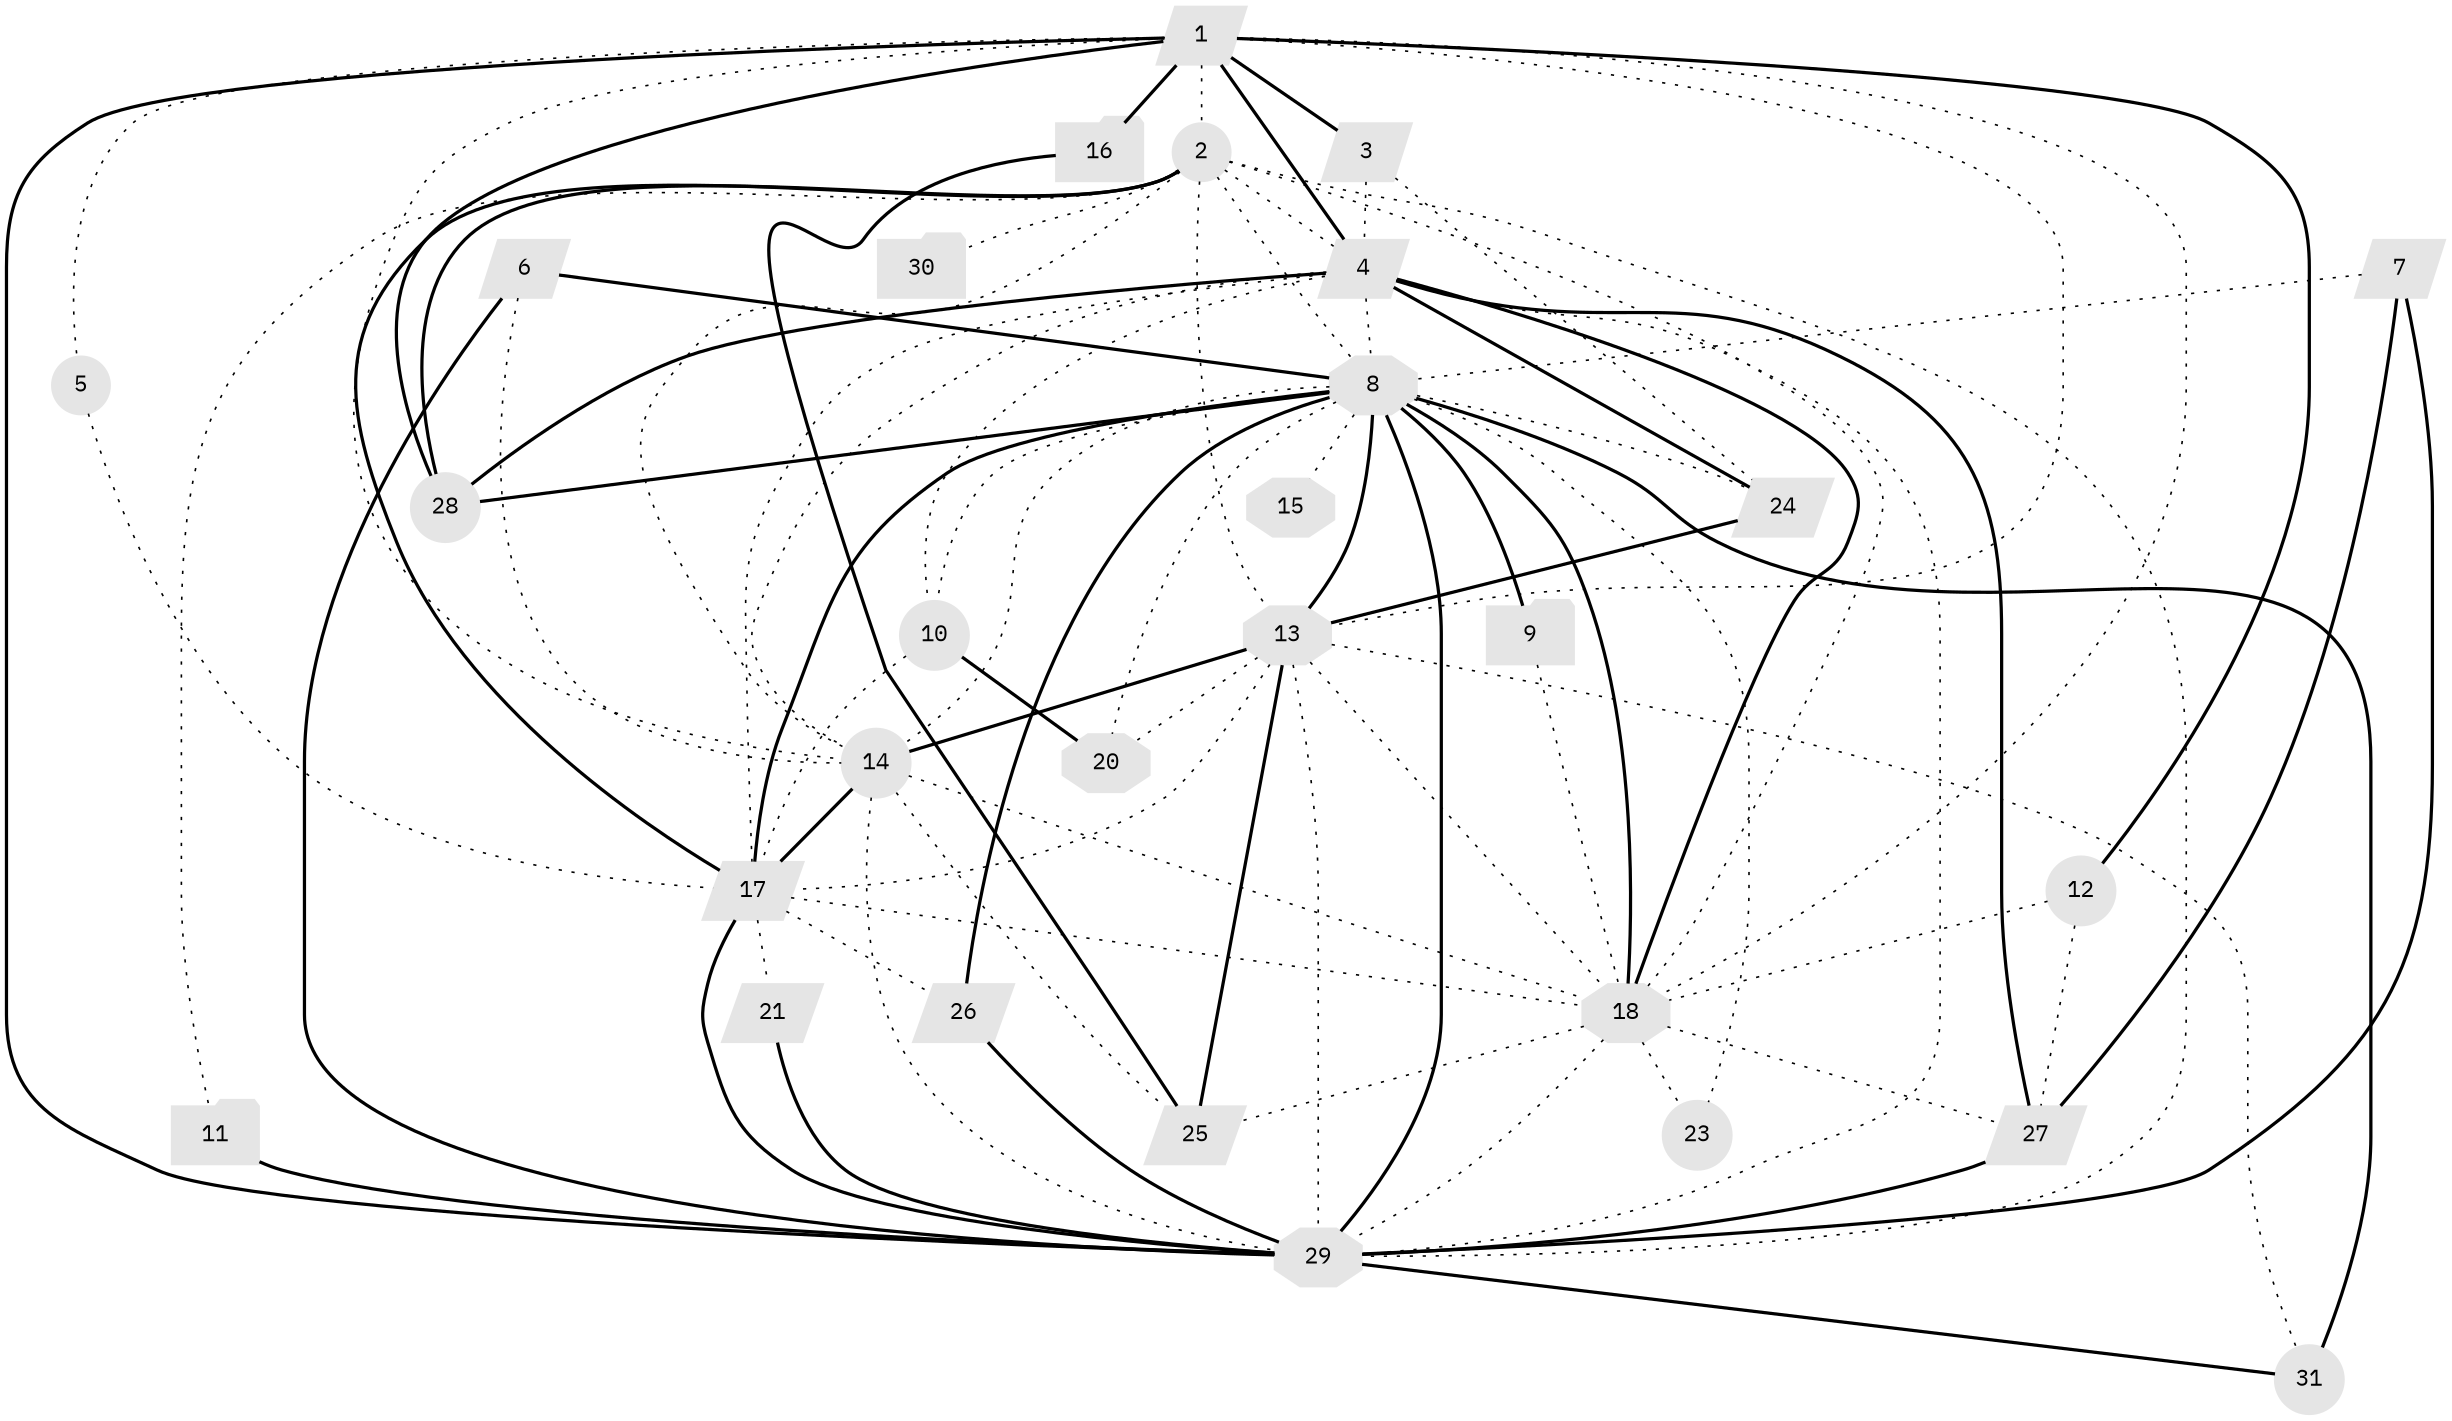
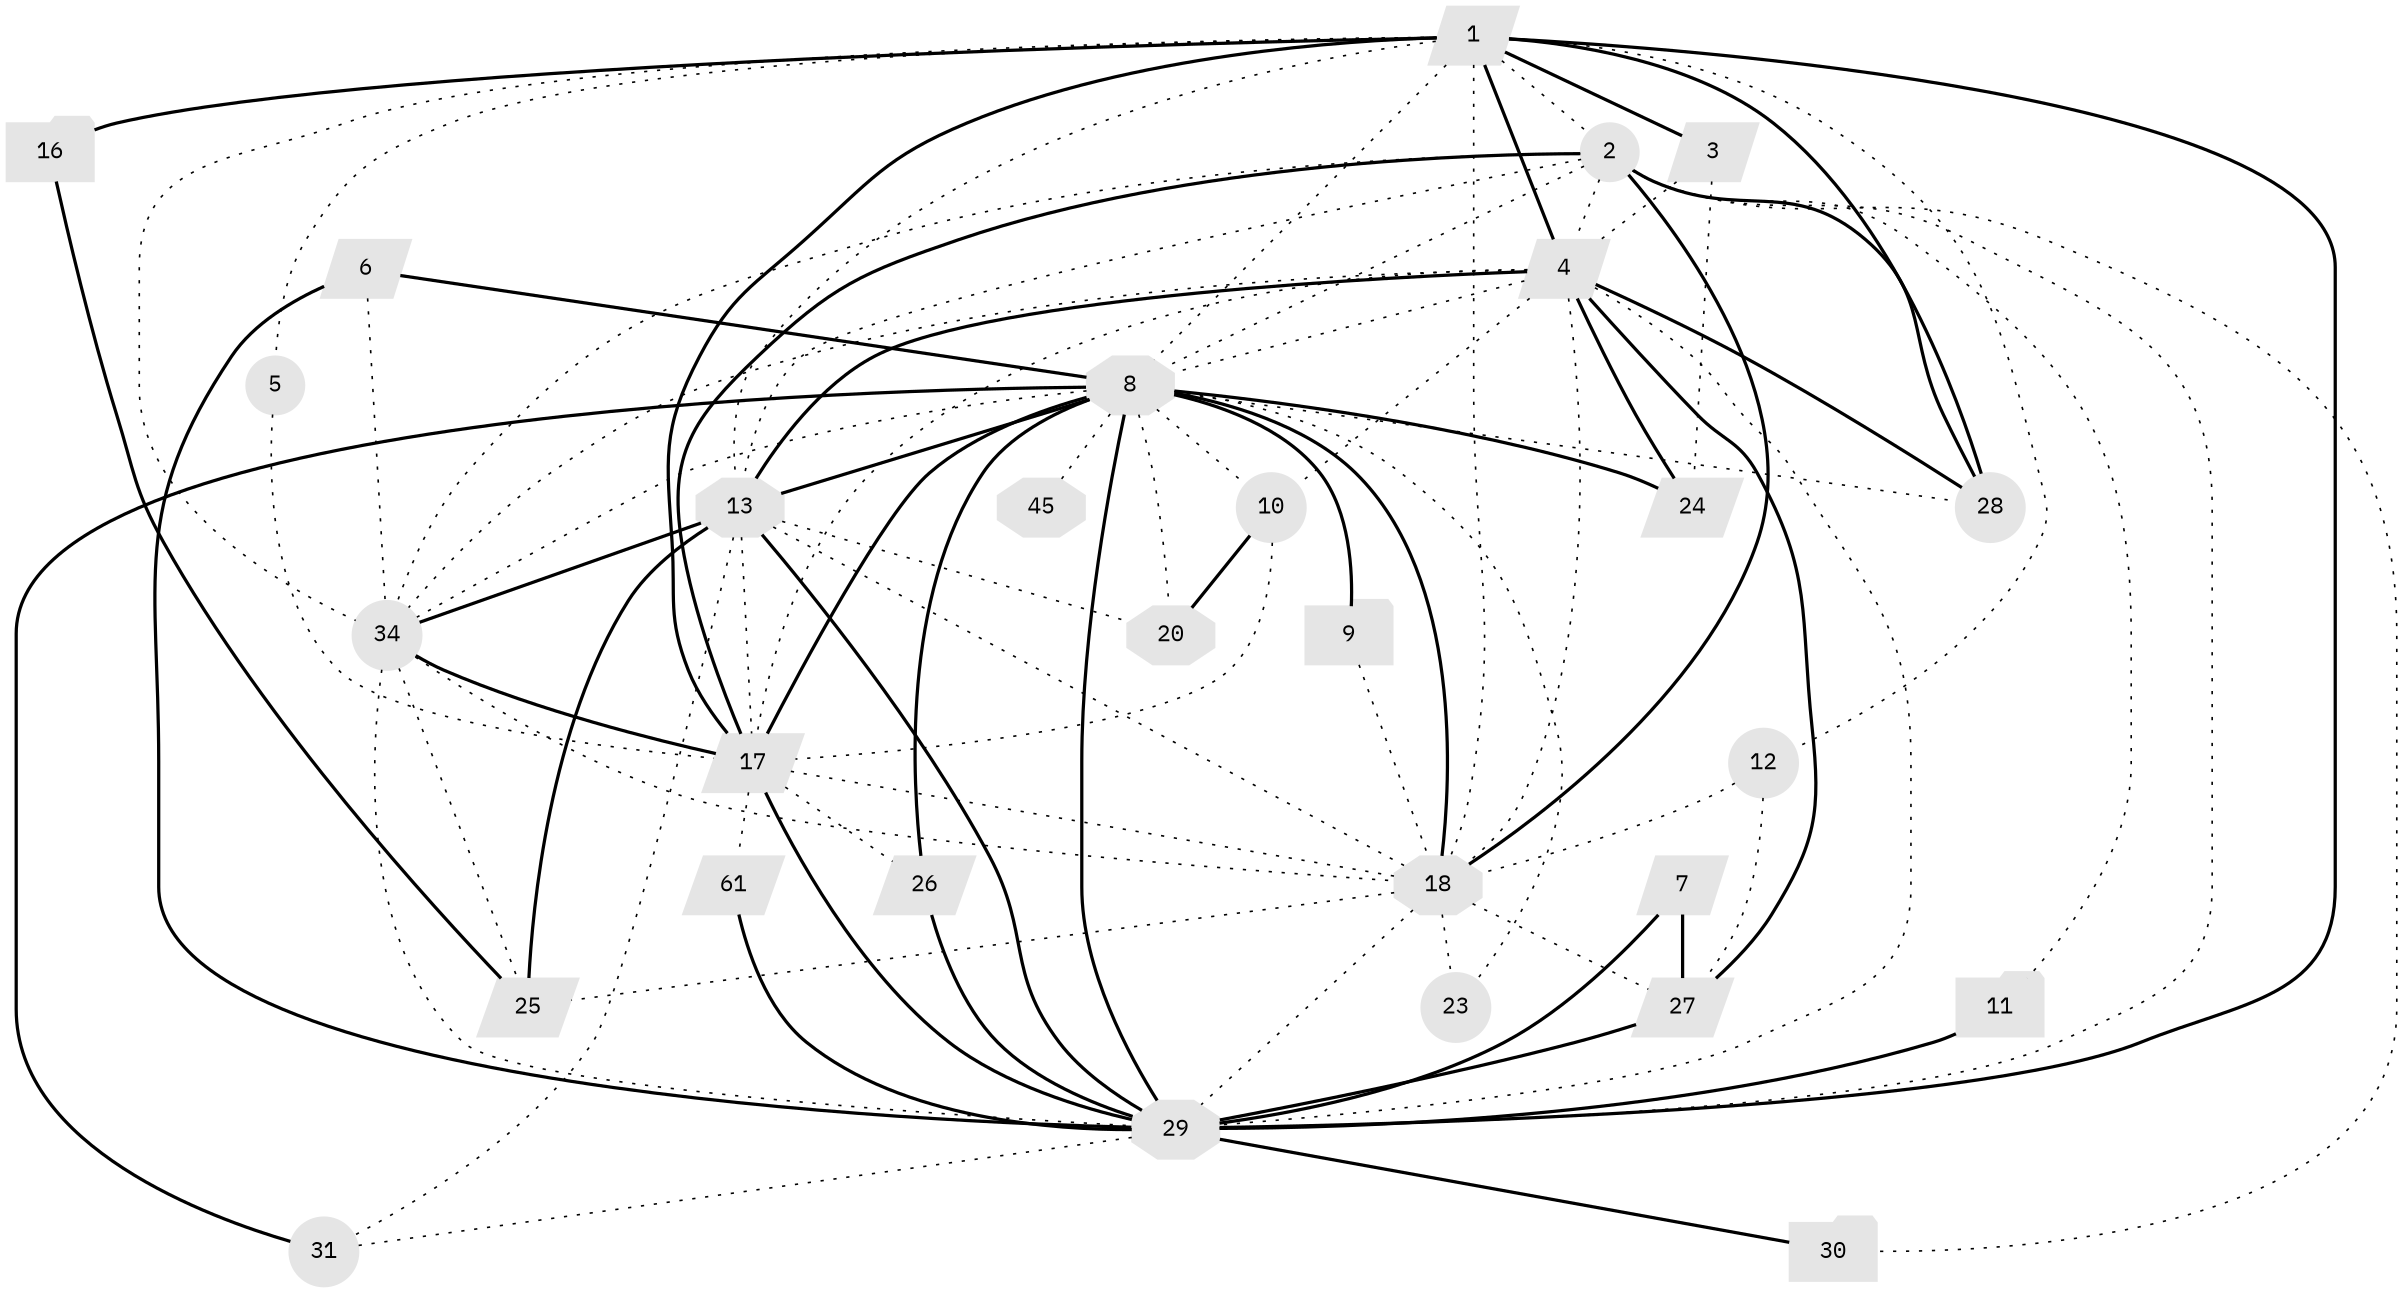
(2140, 104) -> (1975, 275)
none -> (851, 197)
(1890, 327) -> (1308, 205)
(1585, 435) -> (1419, 425)
(1847, 438) -> (1750, 558)
(905, 447) -> (1565, 446)
(1858, 507) -> (1573, 595)
(1291, 508) -> (1041, 508)
(1534, 572) -> (1112, 303)
(876, 763) -> (387, 635)
(1318, 945) -> (968, 819)
(772, 1013) -> (734, 885)
none -> (1505, 1191)
(1819, 1319) -> (745, 1191)
